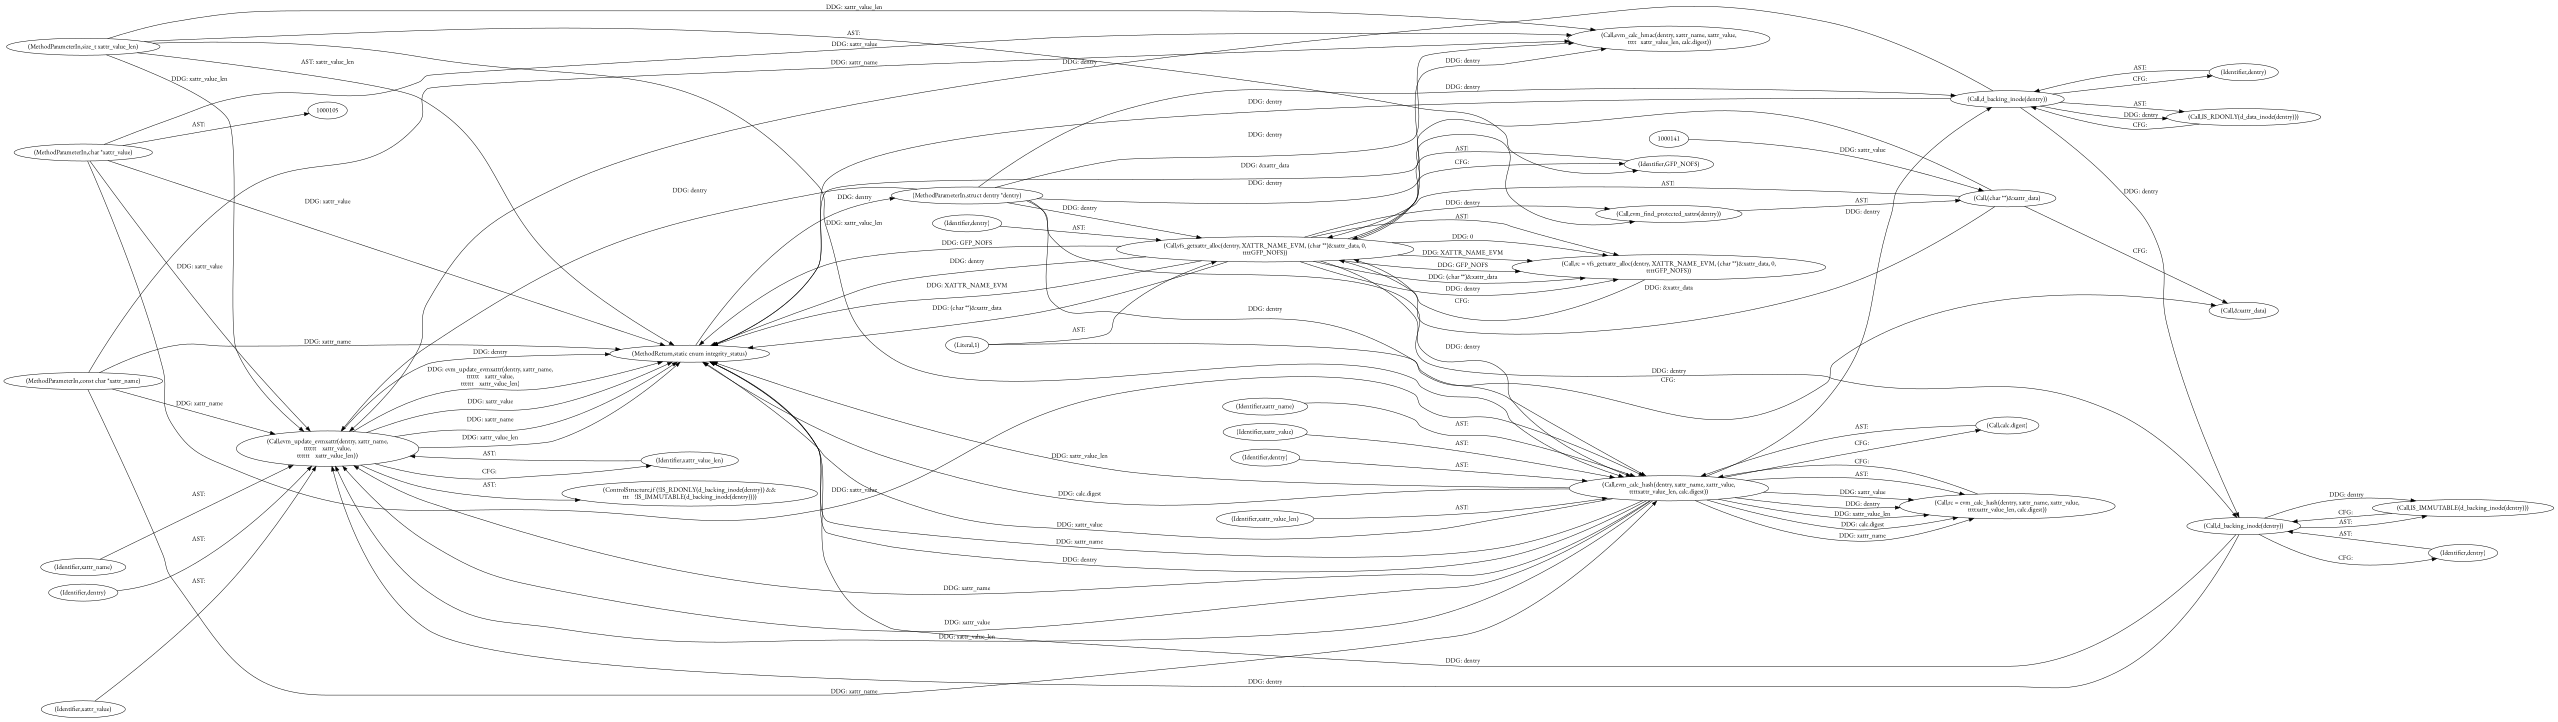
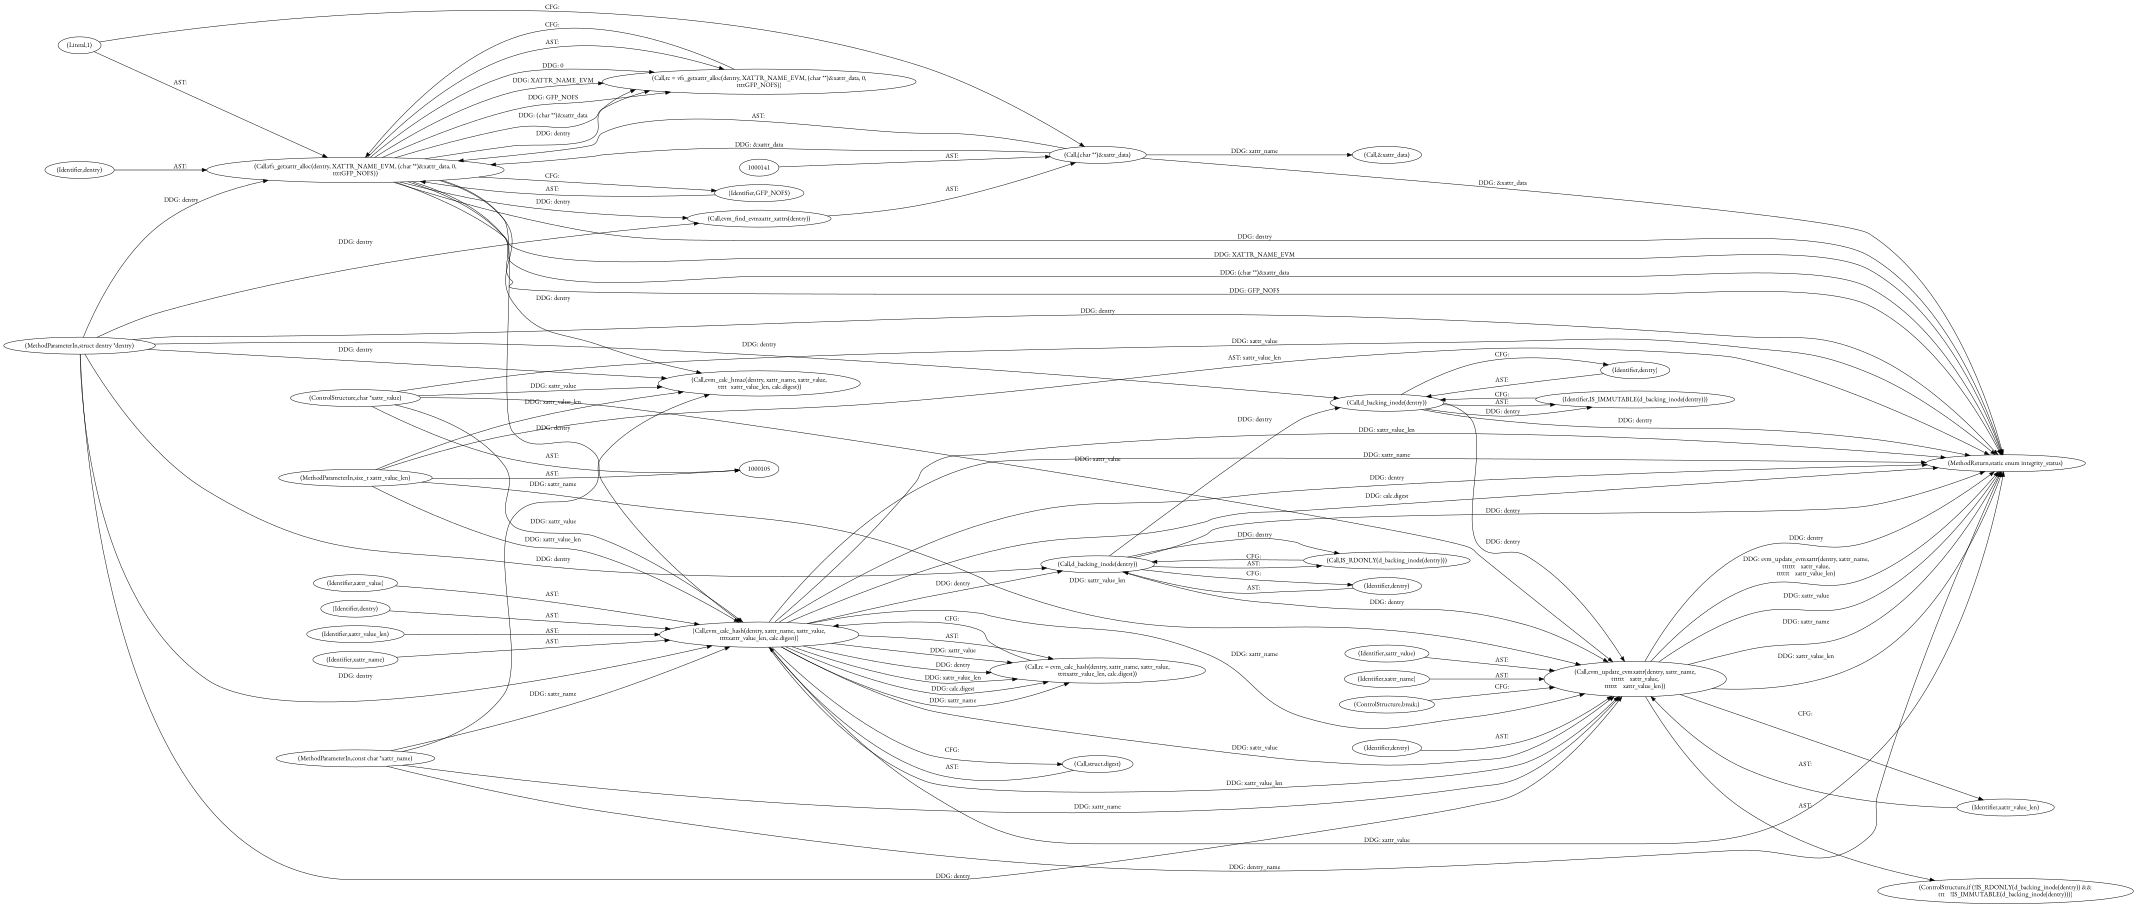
(902, 42) -> (583, 478)
(2244, 117) -> (1387, 561)
(1863, 150) -> (953, 156)
(83, 153) -> (355, 398)
(1669, 214) -> (759, 219)
(778, 251) -> (1082, 315)
(2141, 251) -> (1255, 151)
(328, 342) -> (1255, 867)
(1613, 400) -> (601, 14)
(2007, 425) -> (1098, 764)
(2463, 508) -> (1635, 400)
none -> (1387, 705)
